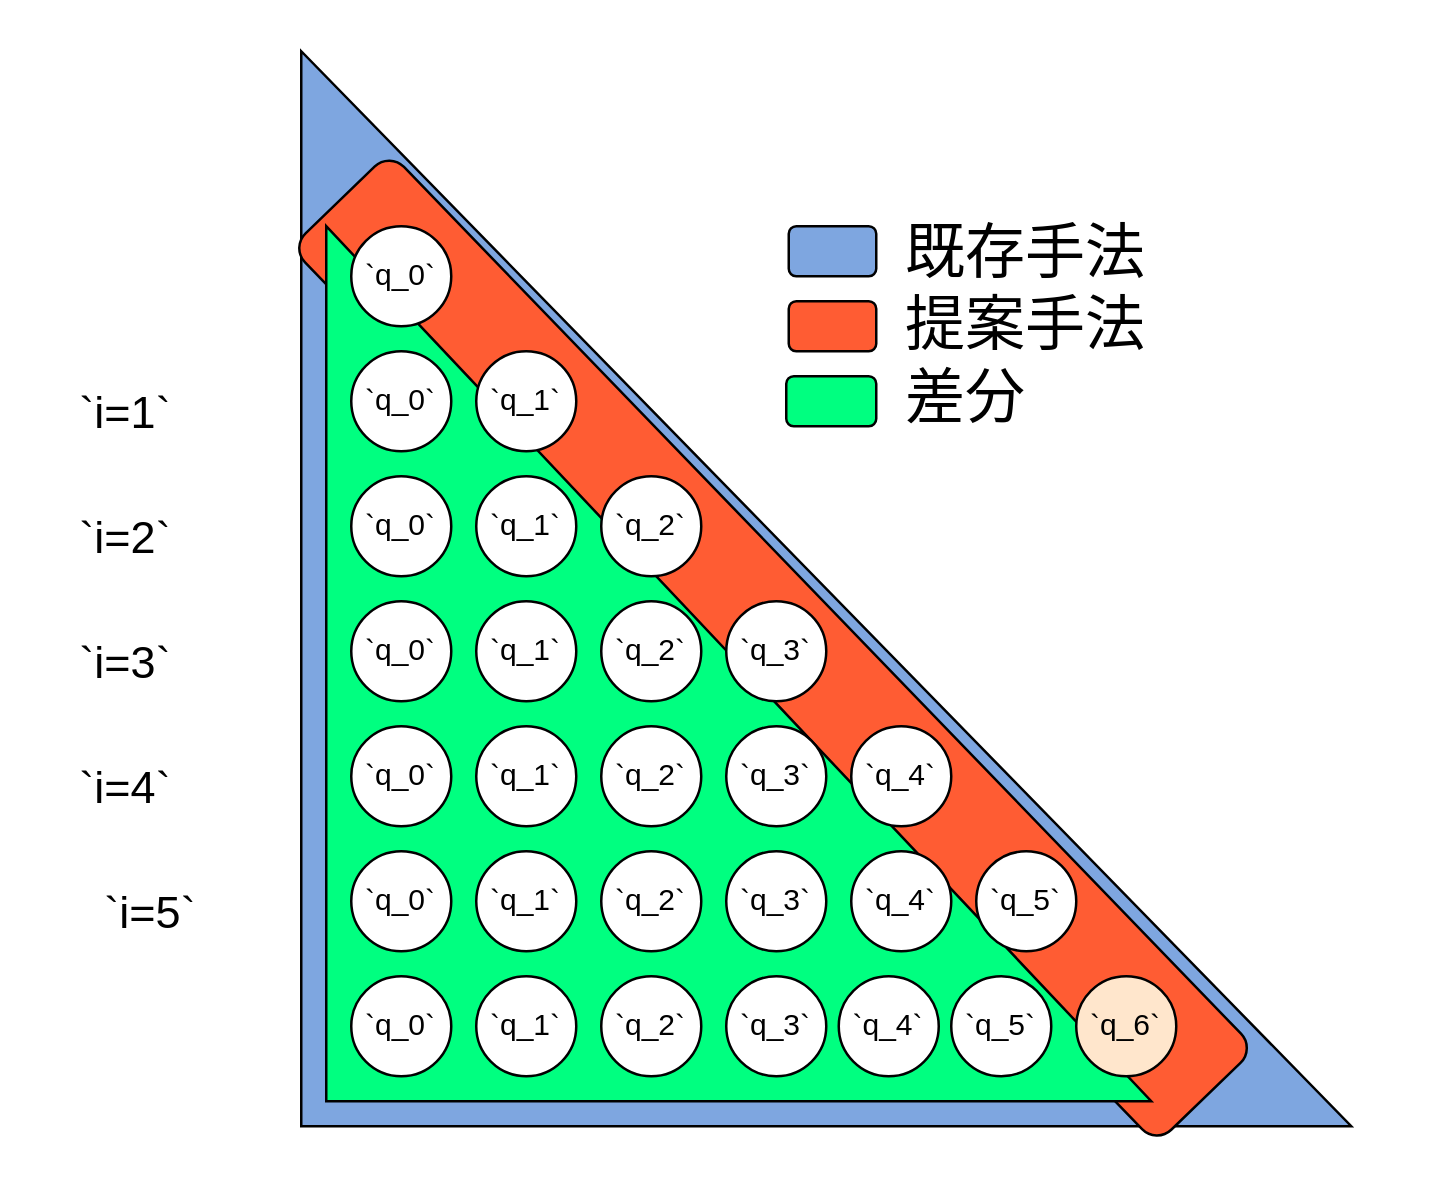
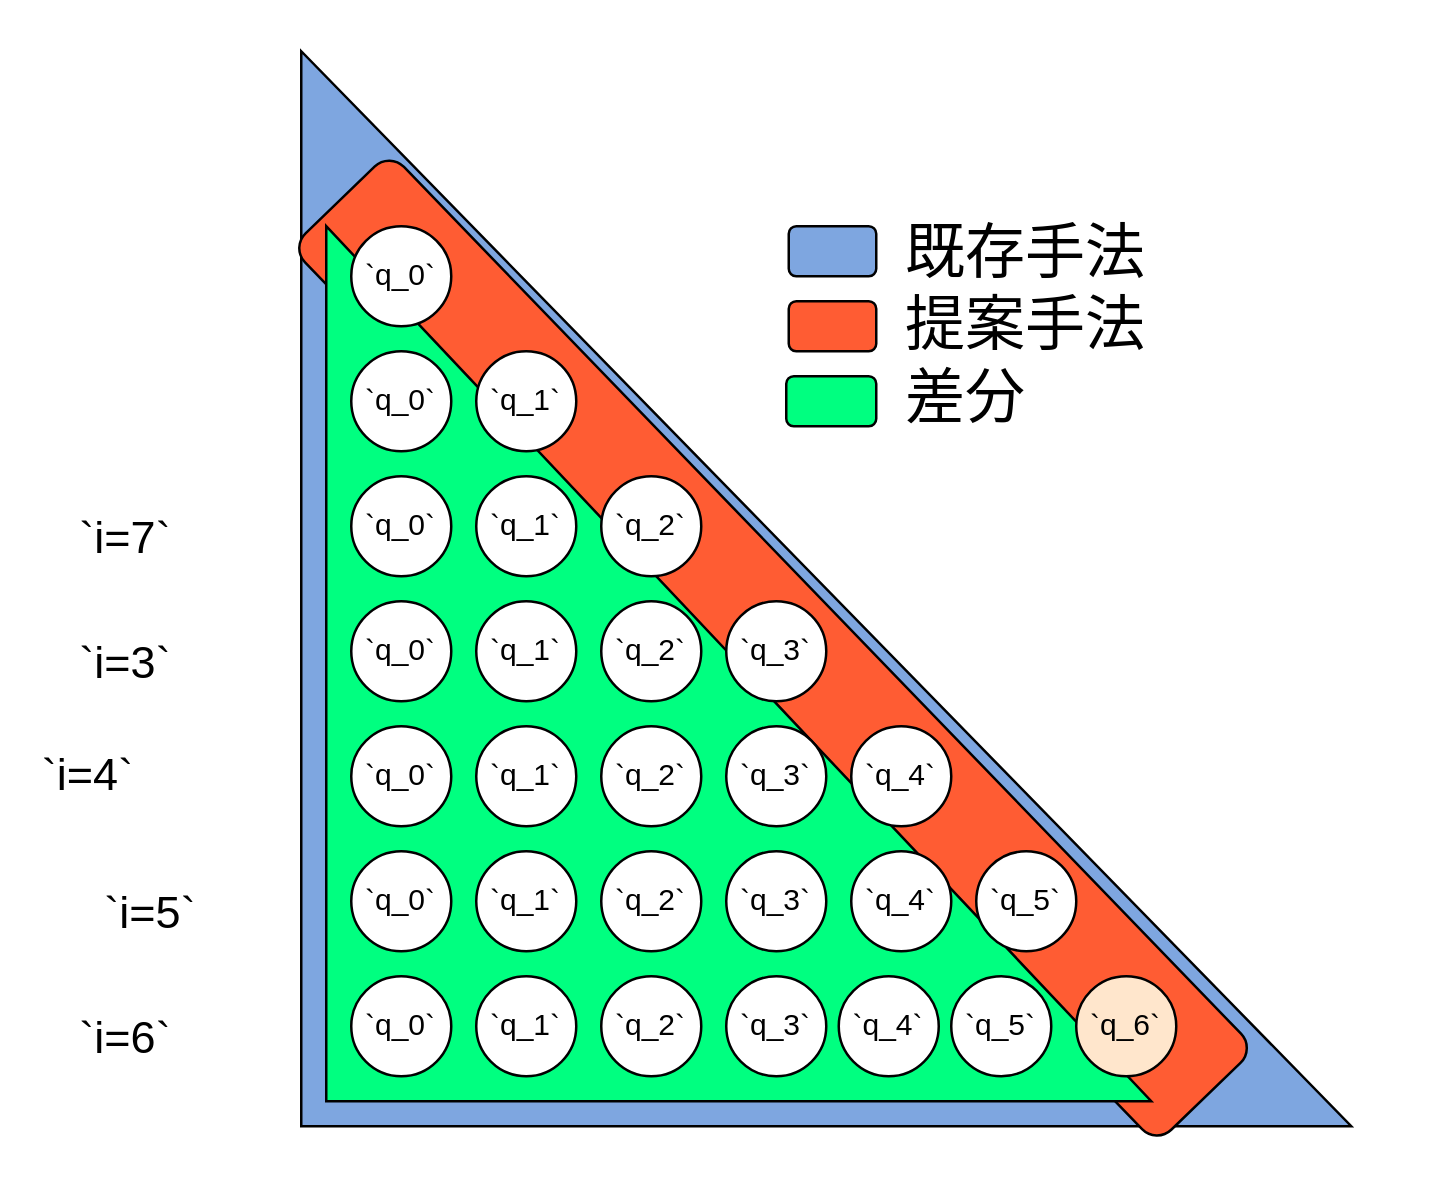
(126, 414) -> none
(126, 539) -> (126, 539)
(126, 789) -> (89, 776)
none -> (126, 1039)
